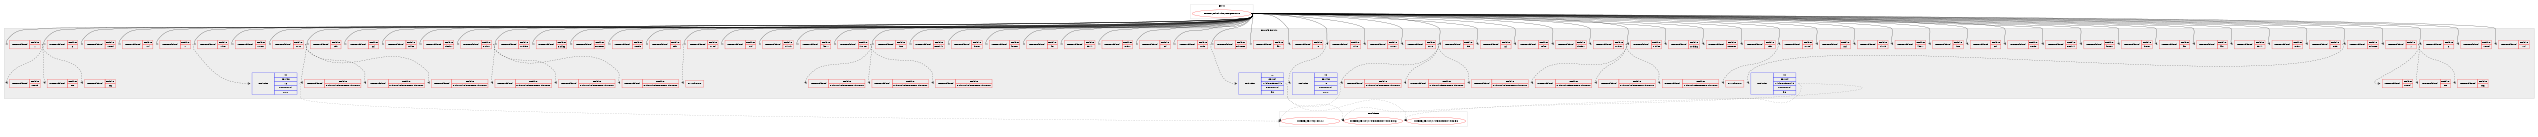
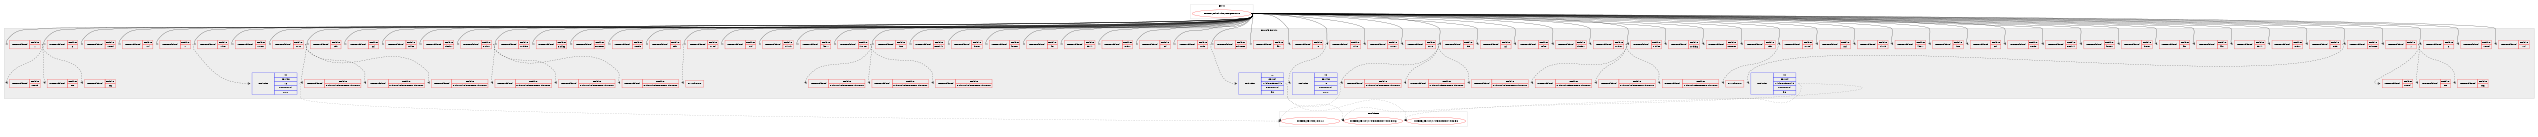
(1310, 121) -> (1310, 121)
